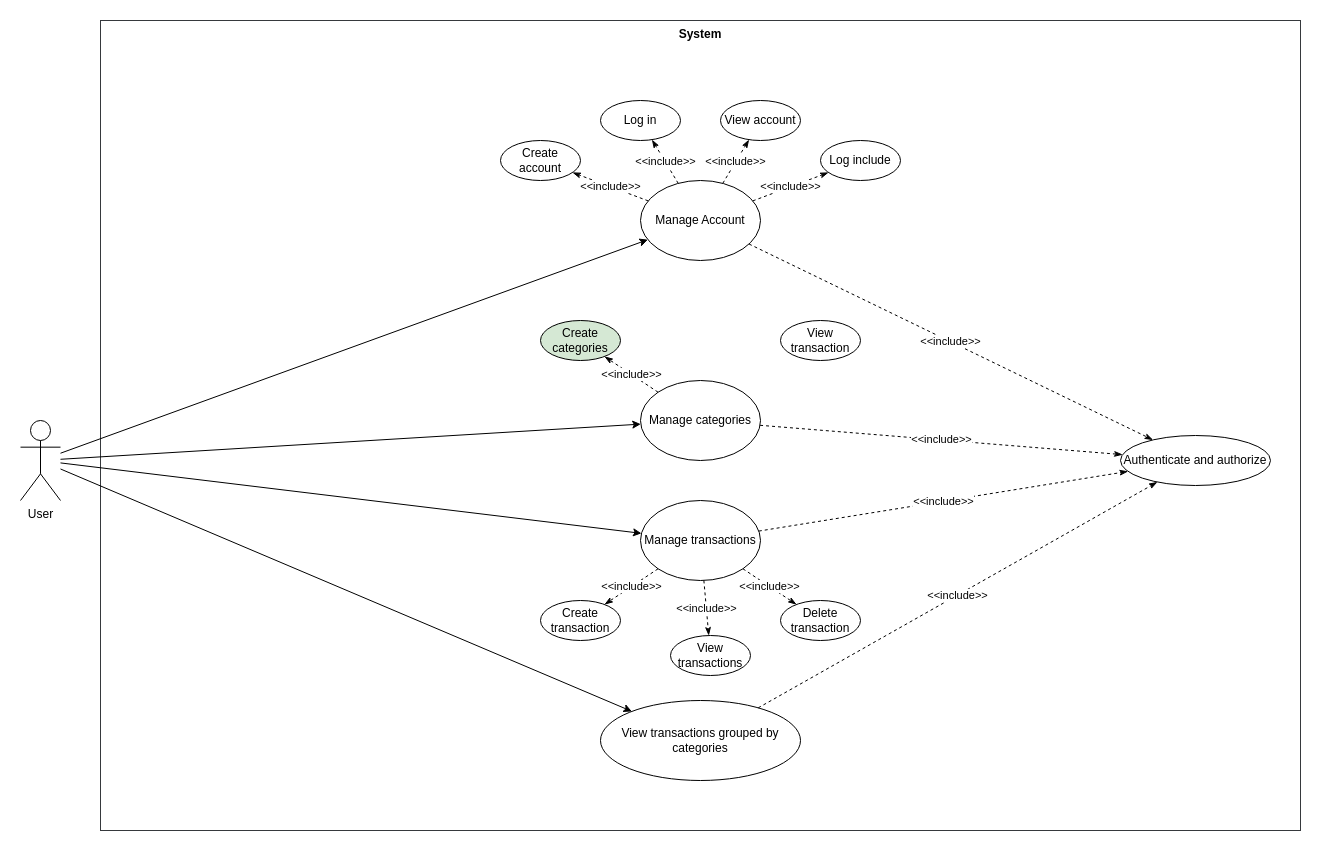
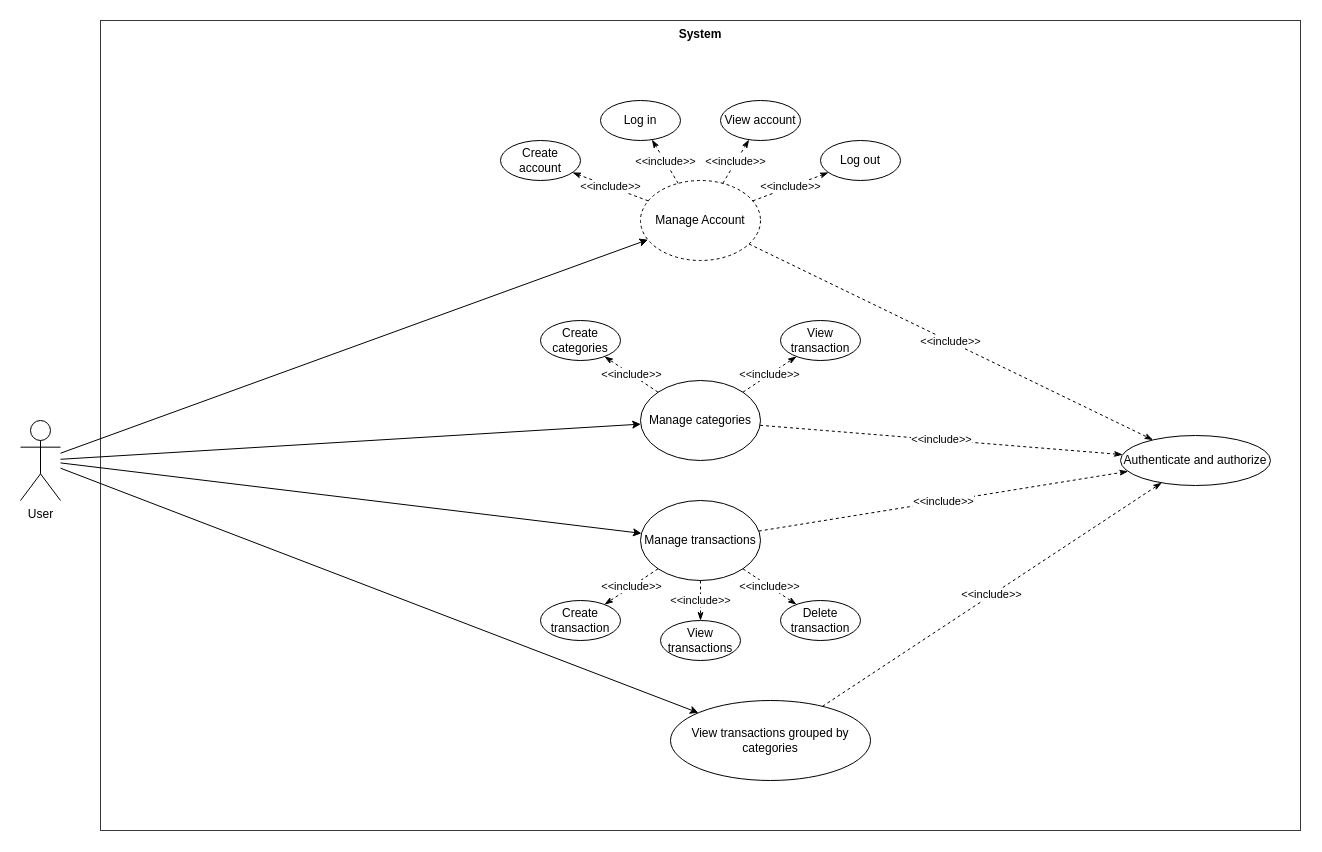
(861, 161) -> (861, 161)
(701, 221) -> (701, 221)
(581, 341) -> (581, 341)
none -> (767, 376)
(711, 656) -> (701, 641)
(701, 741) -> (771, 741)
